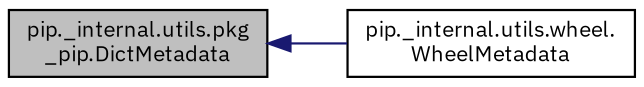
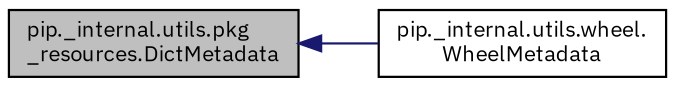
(138, 43) -> (154, 43)
